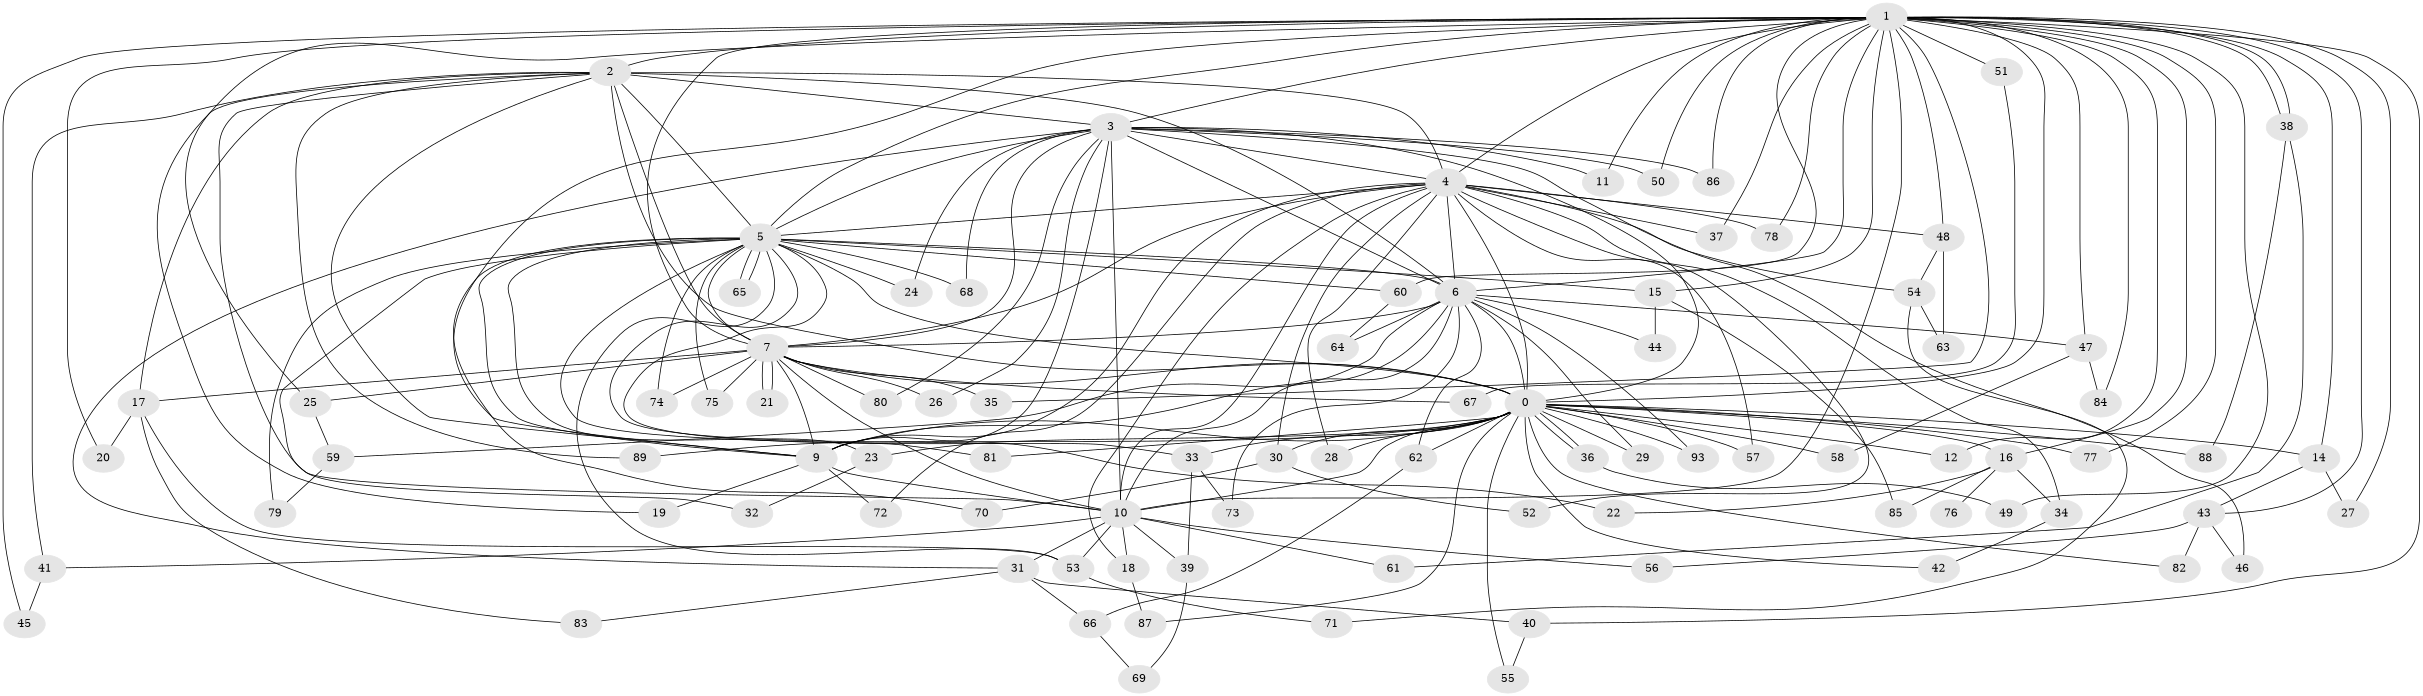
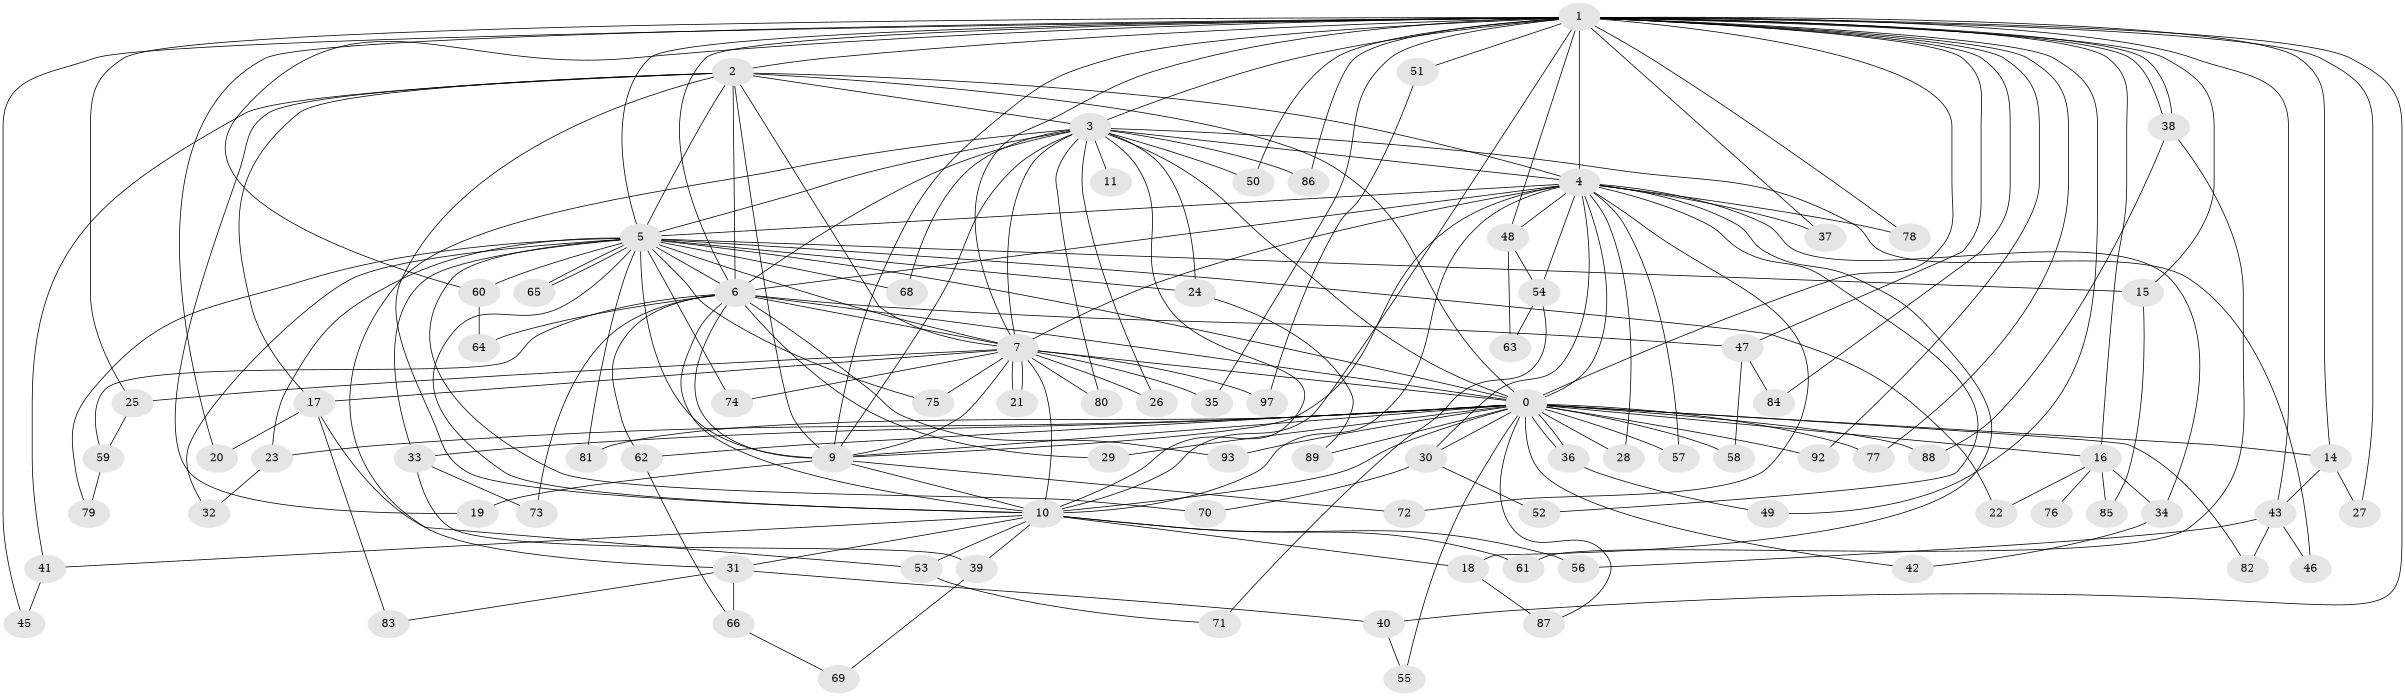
(1711, 50) -> none
(301, 258) -> (1313, 348)
(1655, 348) -> none
(1470, 403) -> (1267, 403)
(1951, 458) -> (1819, 458)
(629, 525) -> (529, 480)
